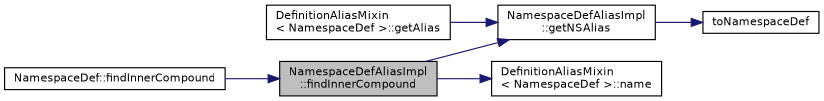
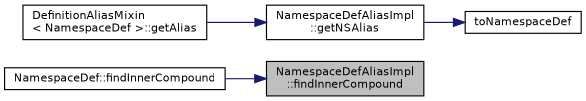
(462, 52) -> none
(577, 79) -> none
